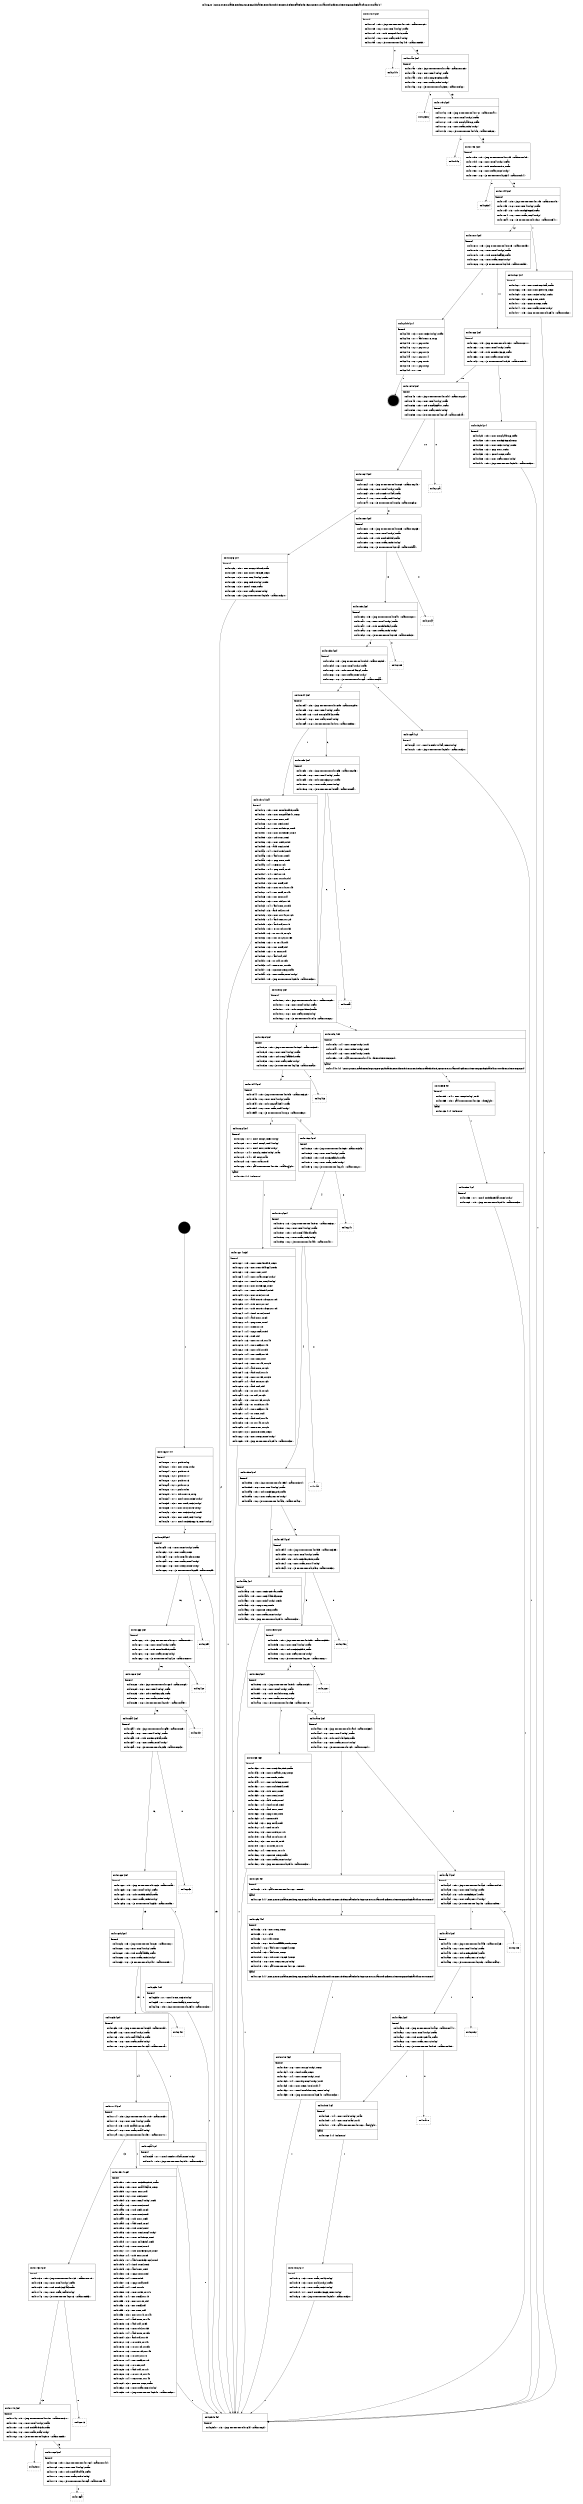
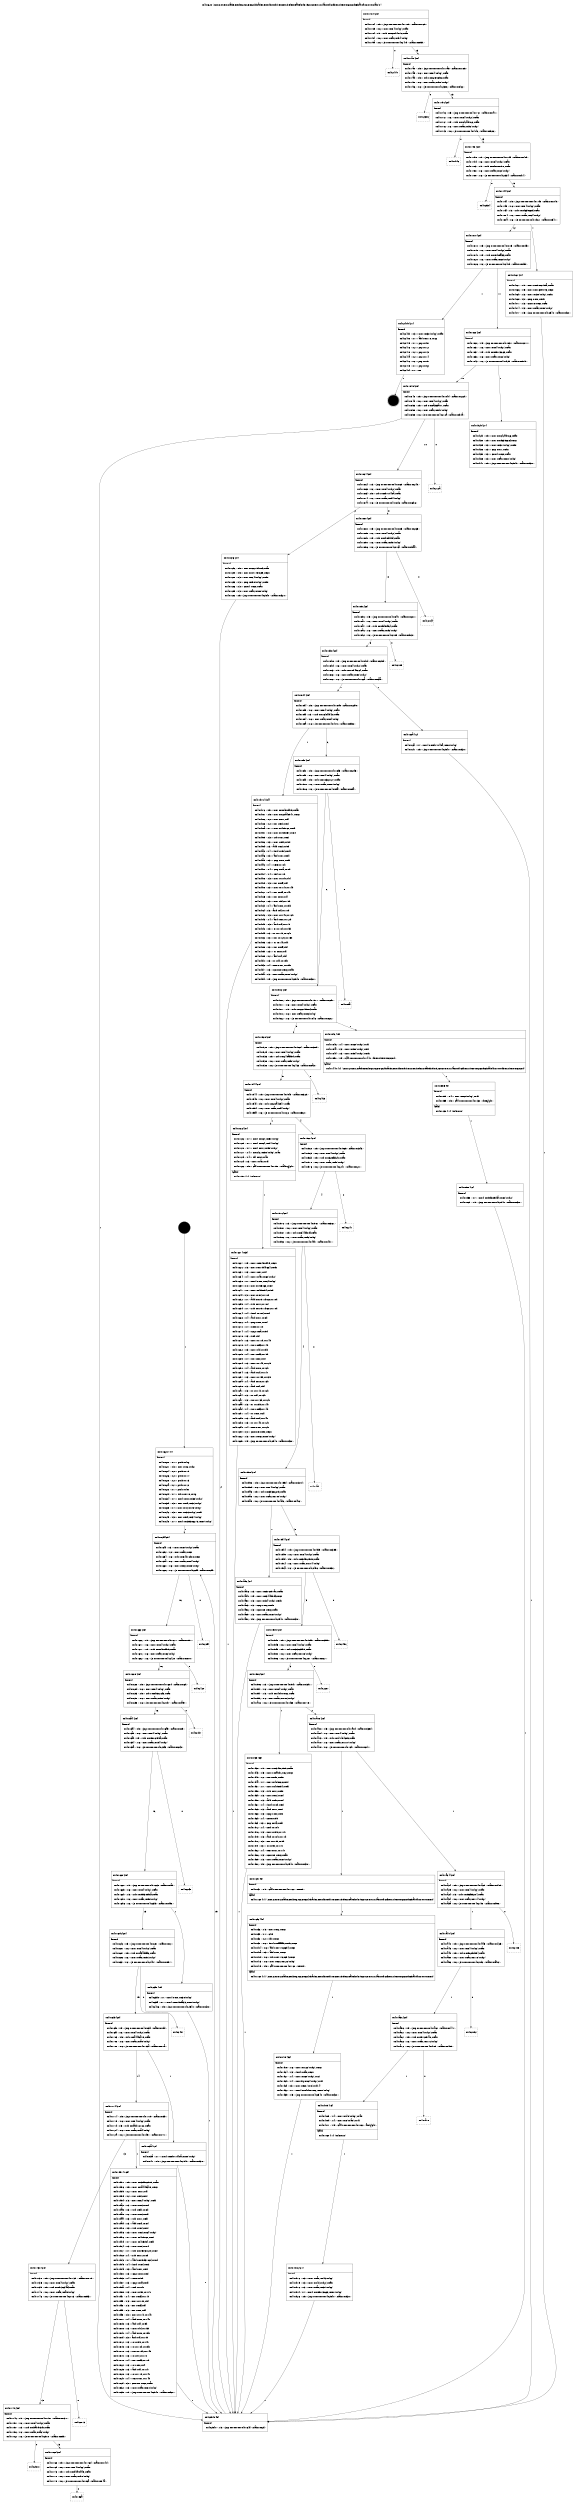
(537, 1564) -> (99, 1331)
